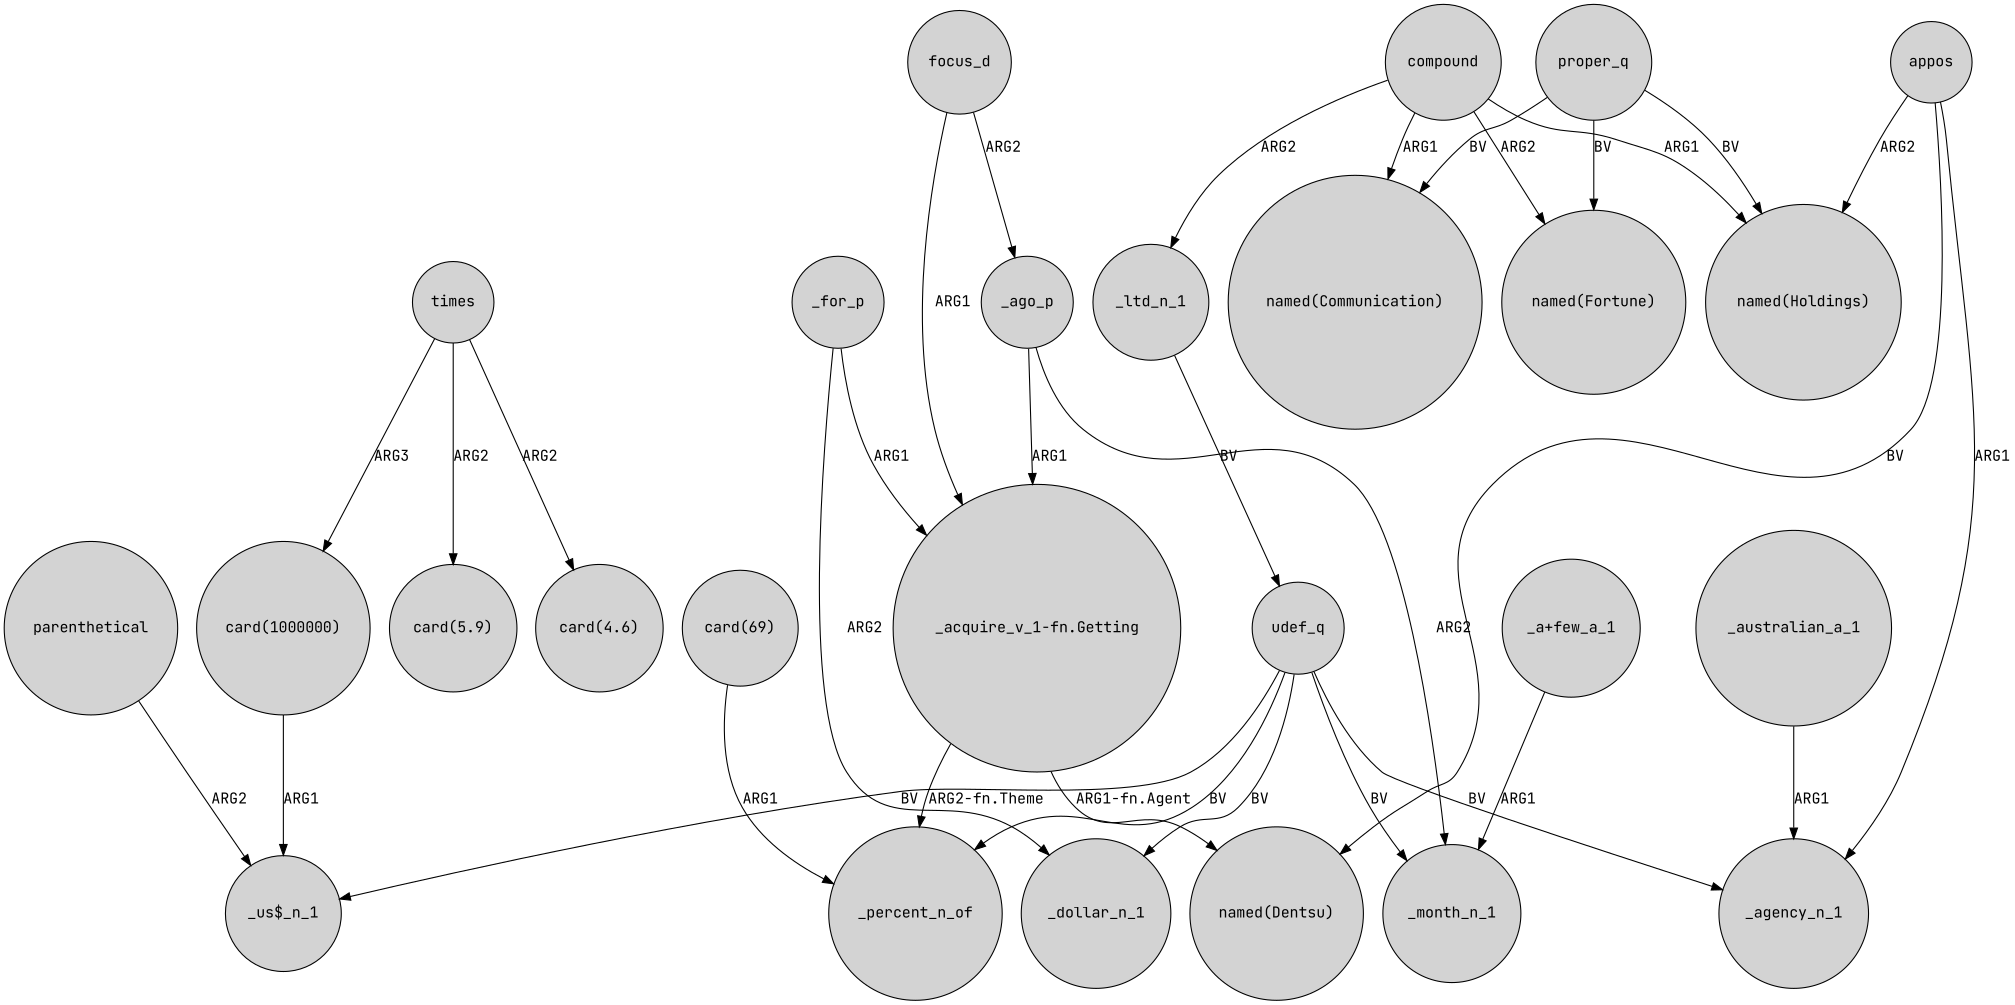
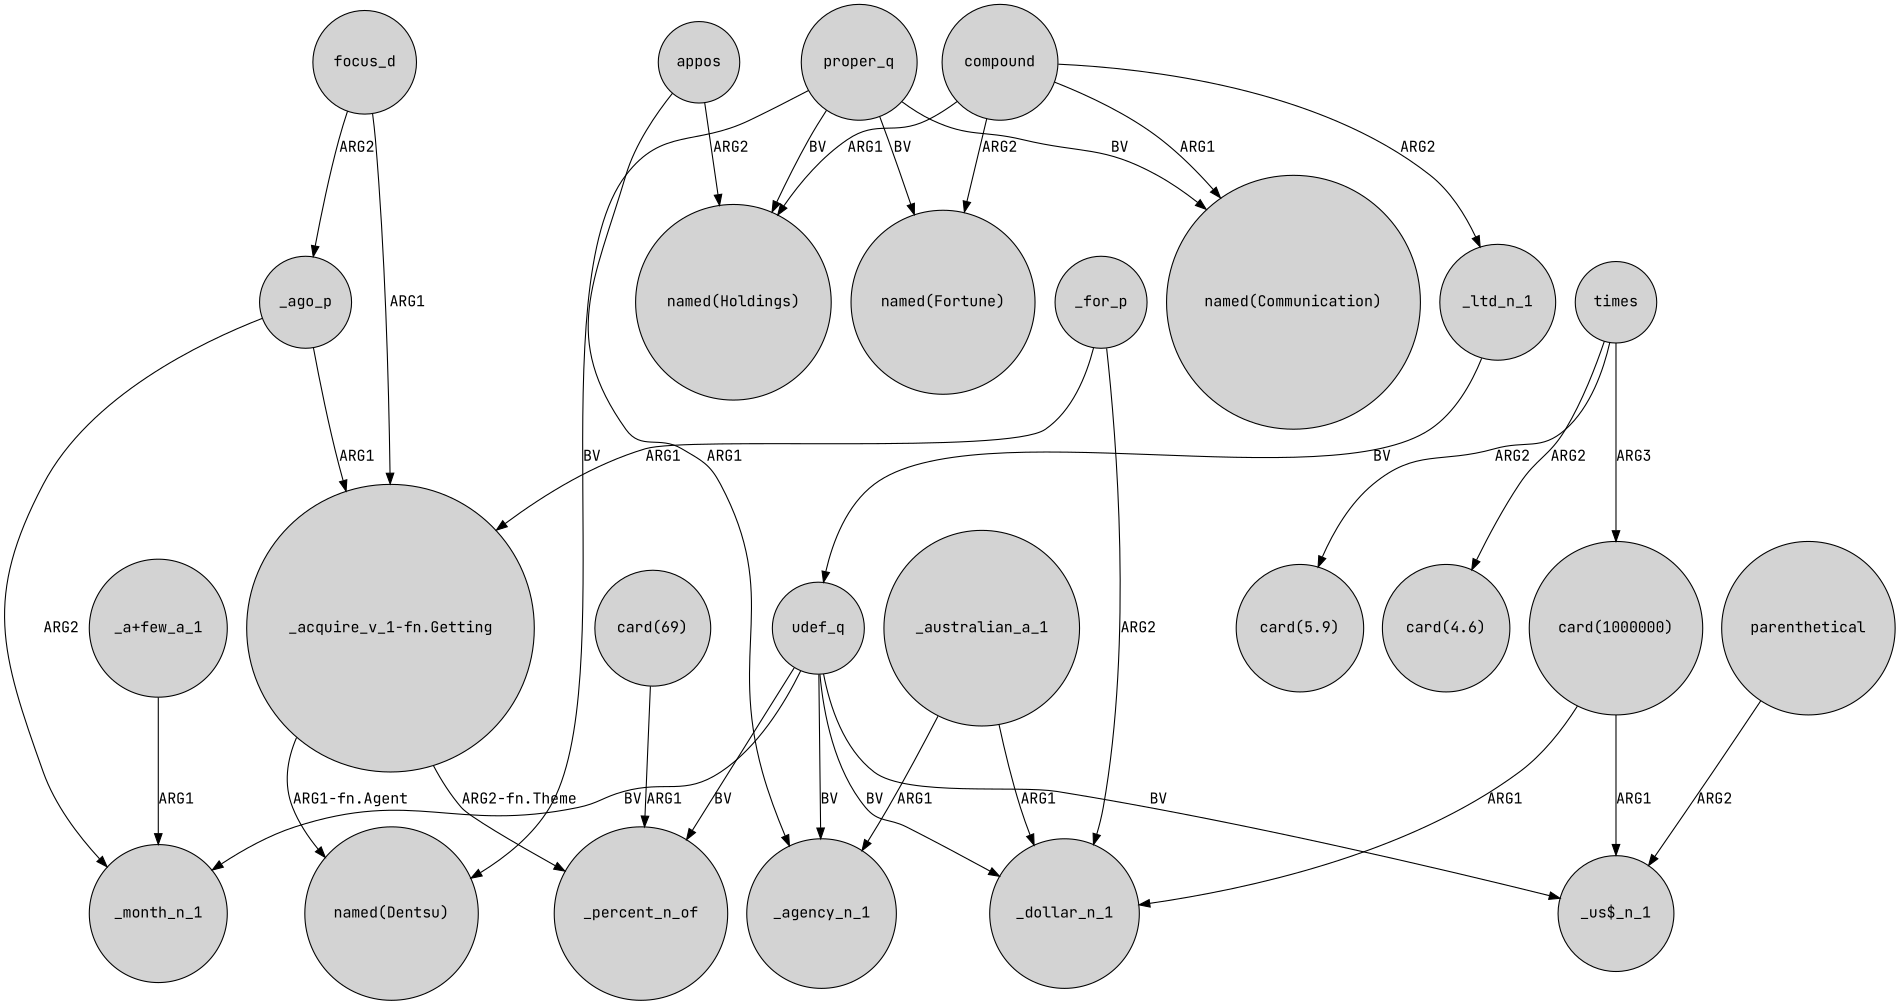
(1652, 445) -> (583, 436)
none -> (1012, 780)
none -> (1384, 844)
